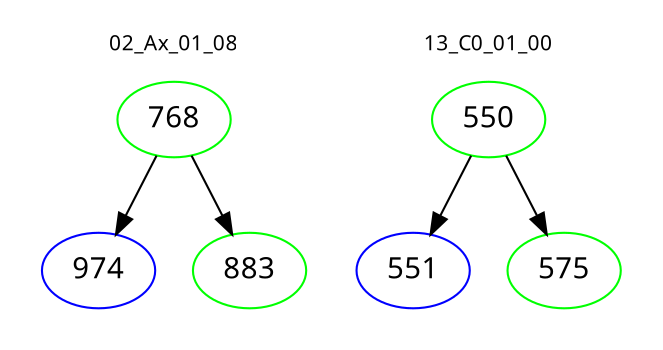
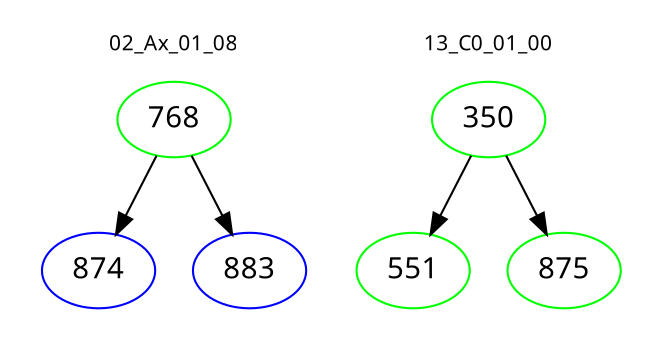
(489, 120) -> (489, 120)
(99, 271) -> (99, 271)
(250, 271) -> (250, 271)
(413, 271) -> (413, 271)
(564, 271) -> (564, 271)
